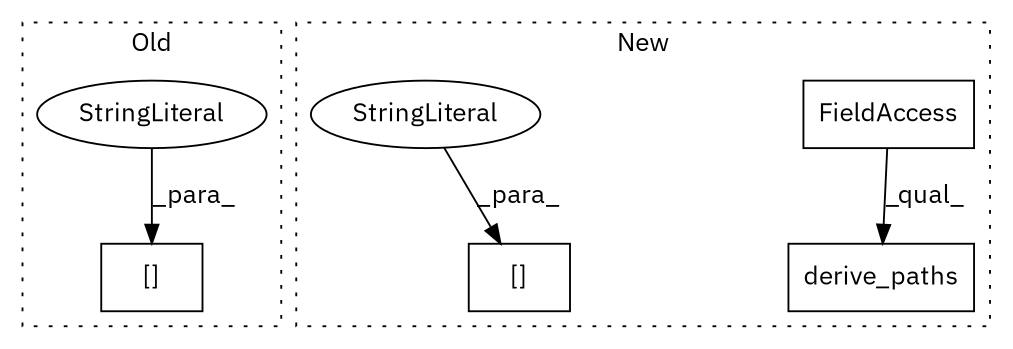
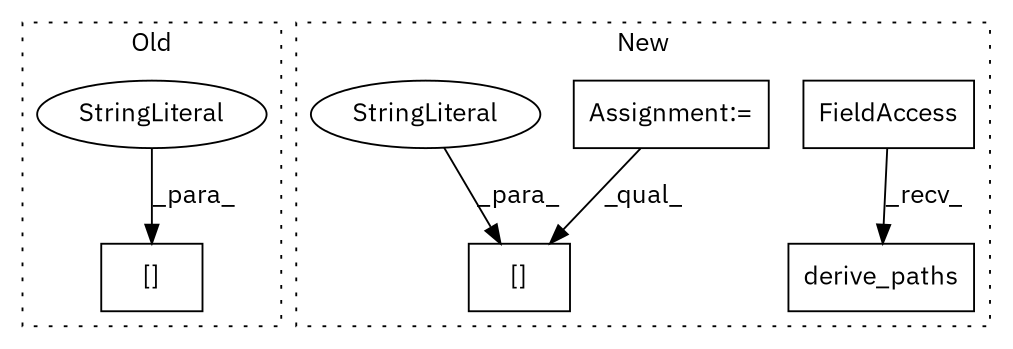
none -> (671, 114)
(925, 196) -> (925, 196)
